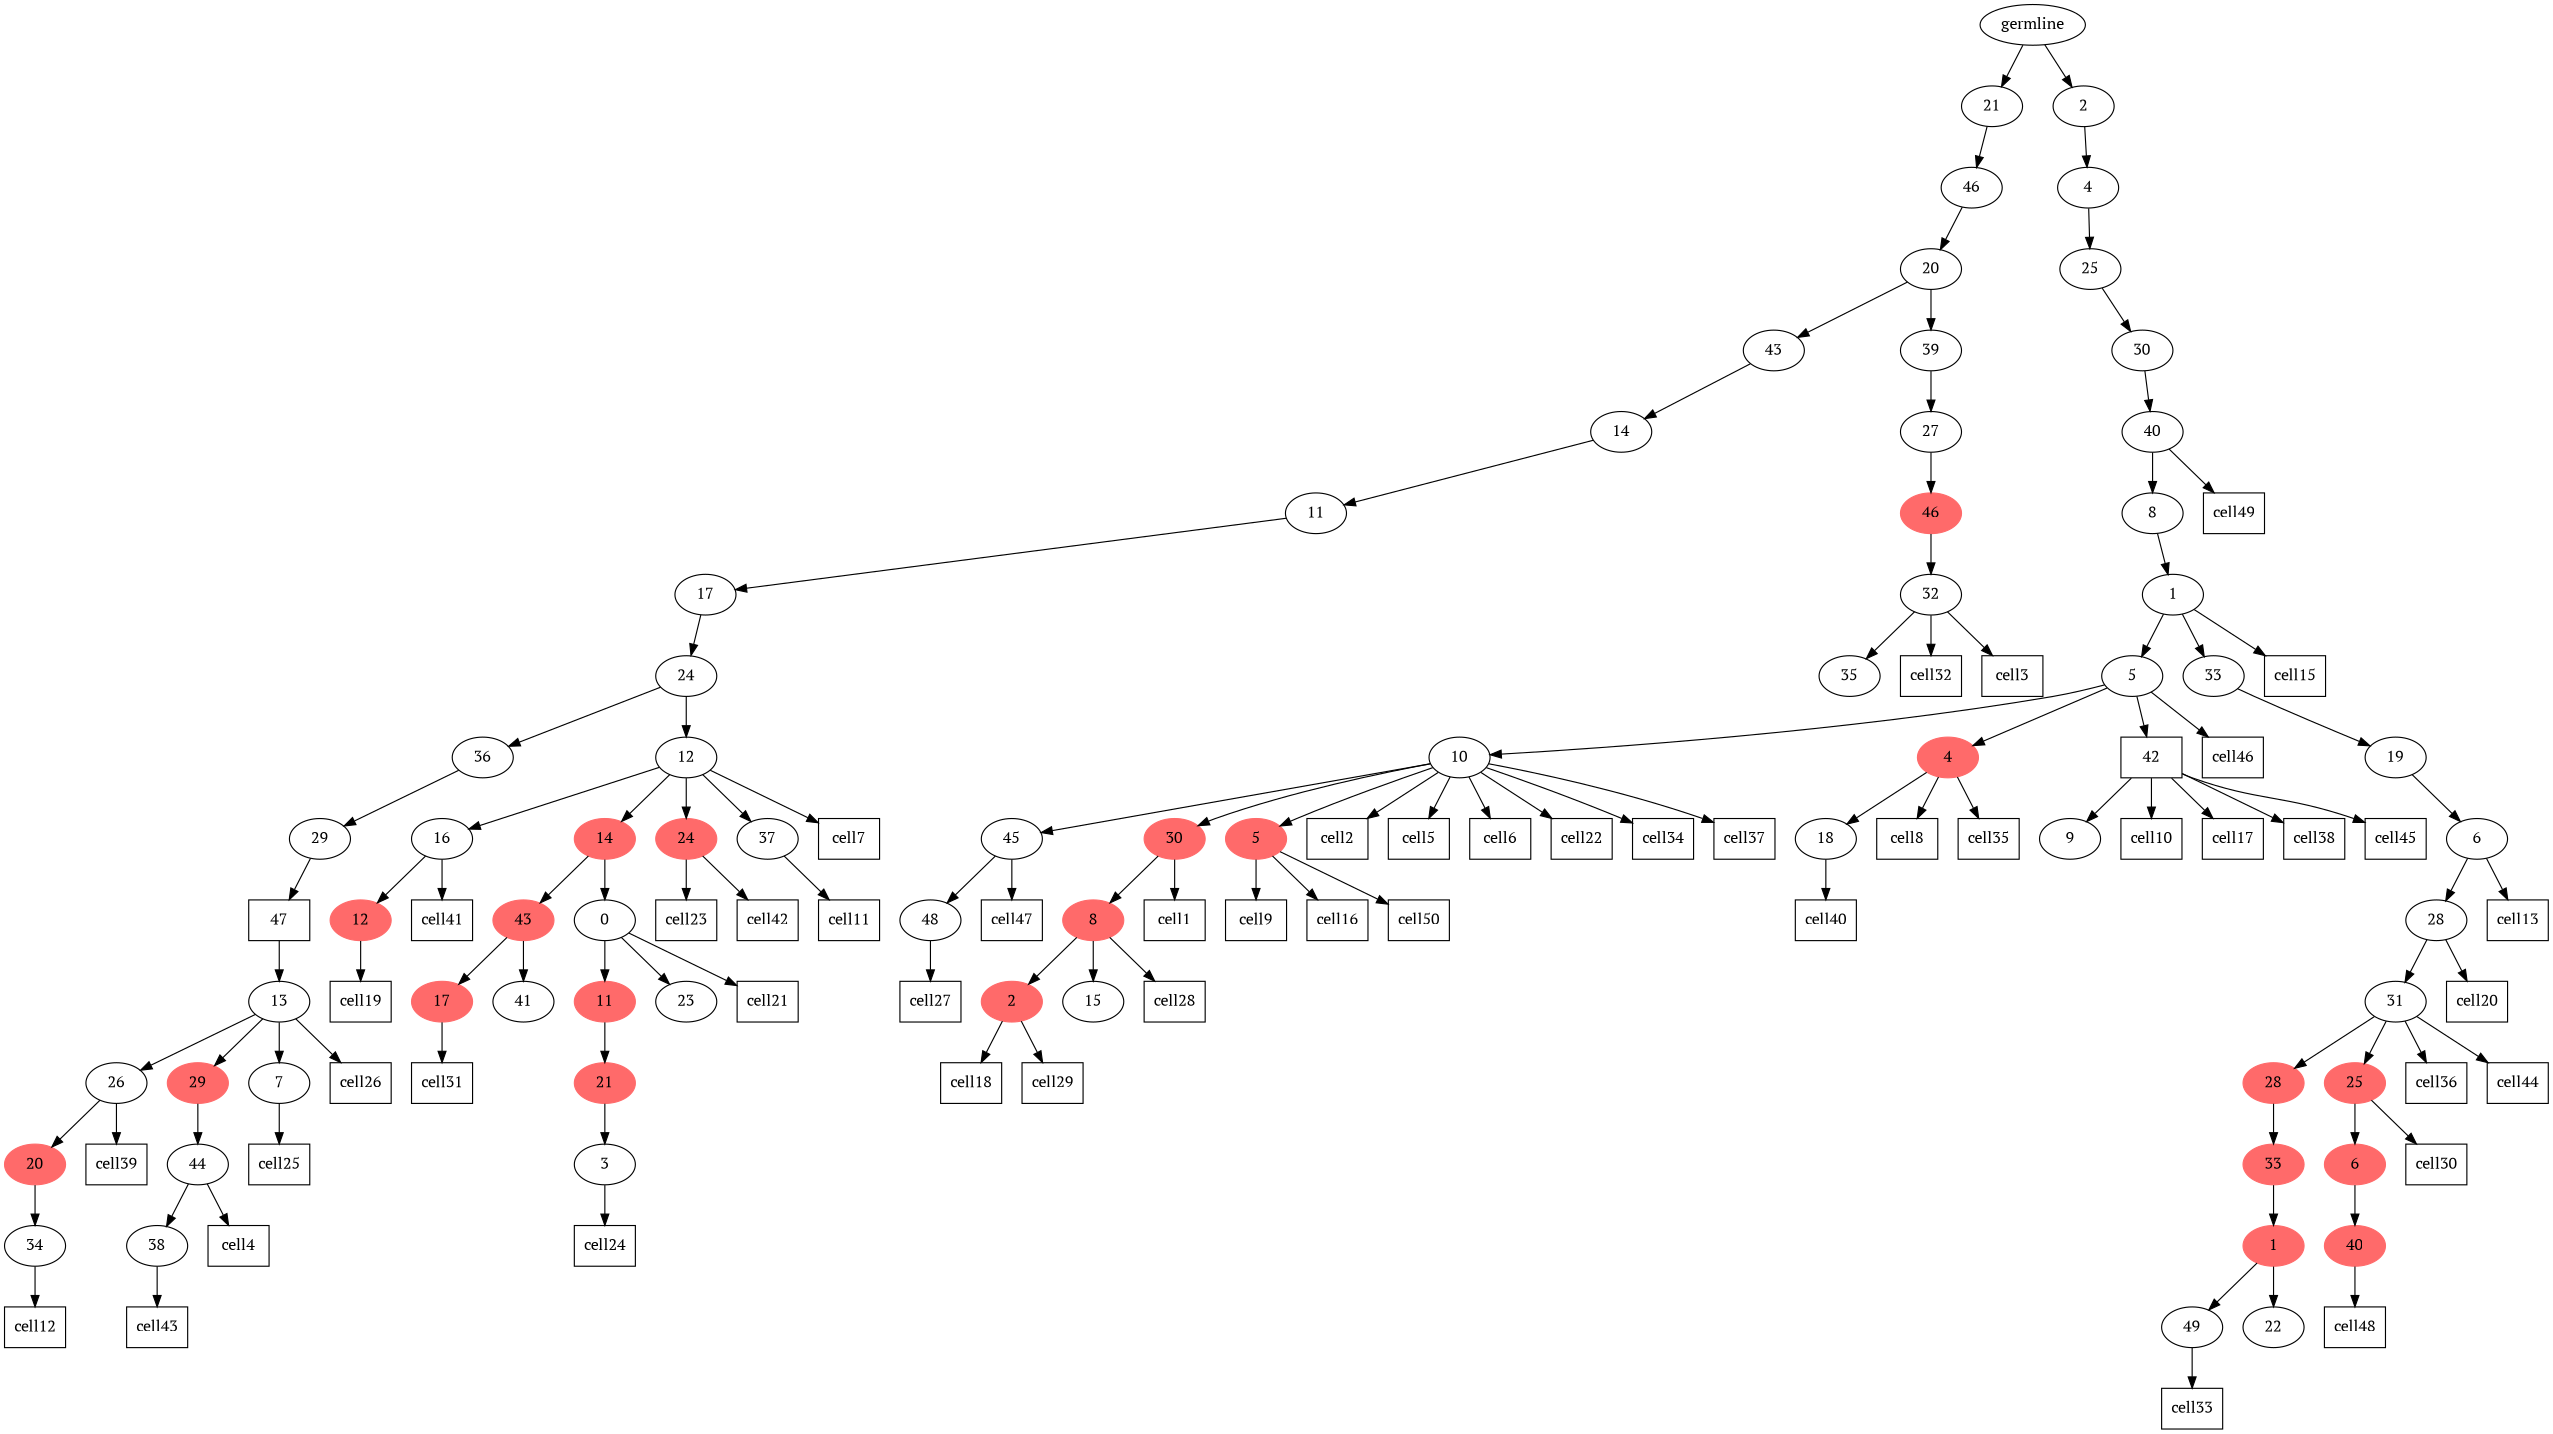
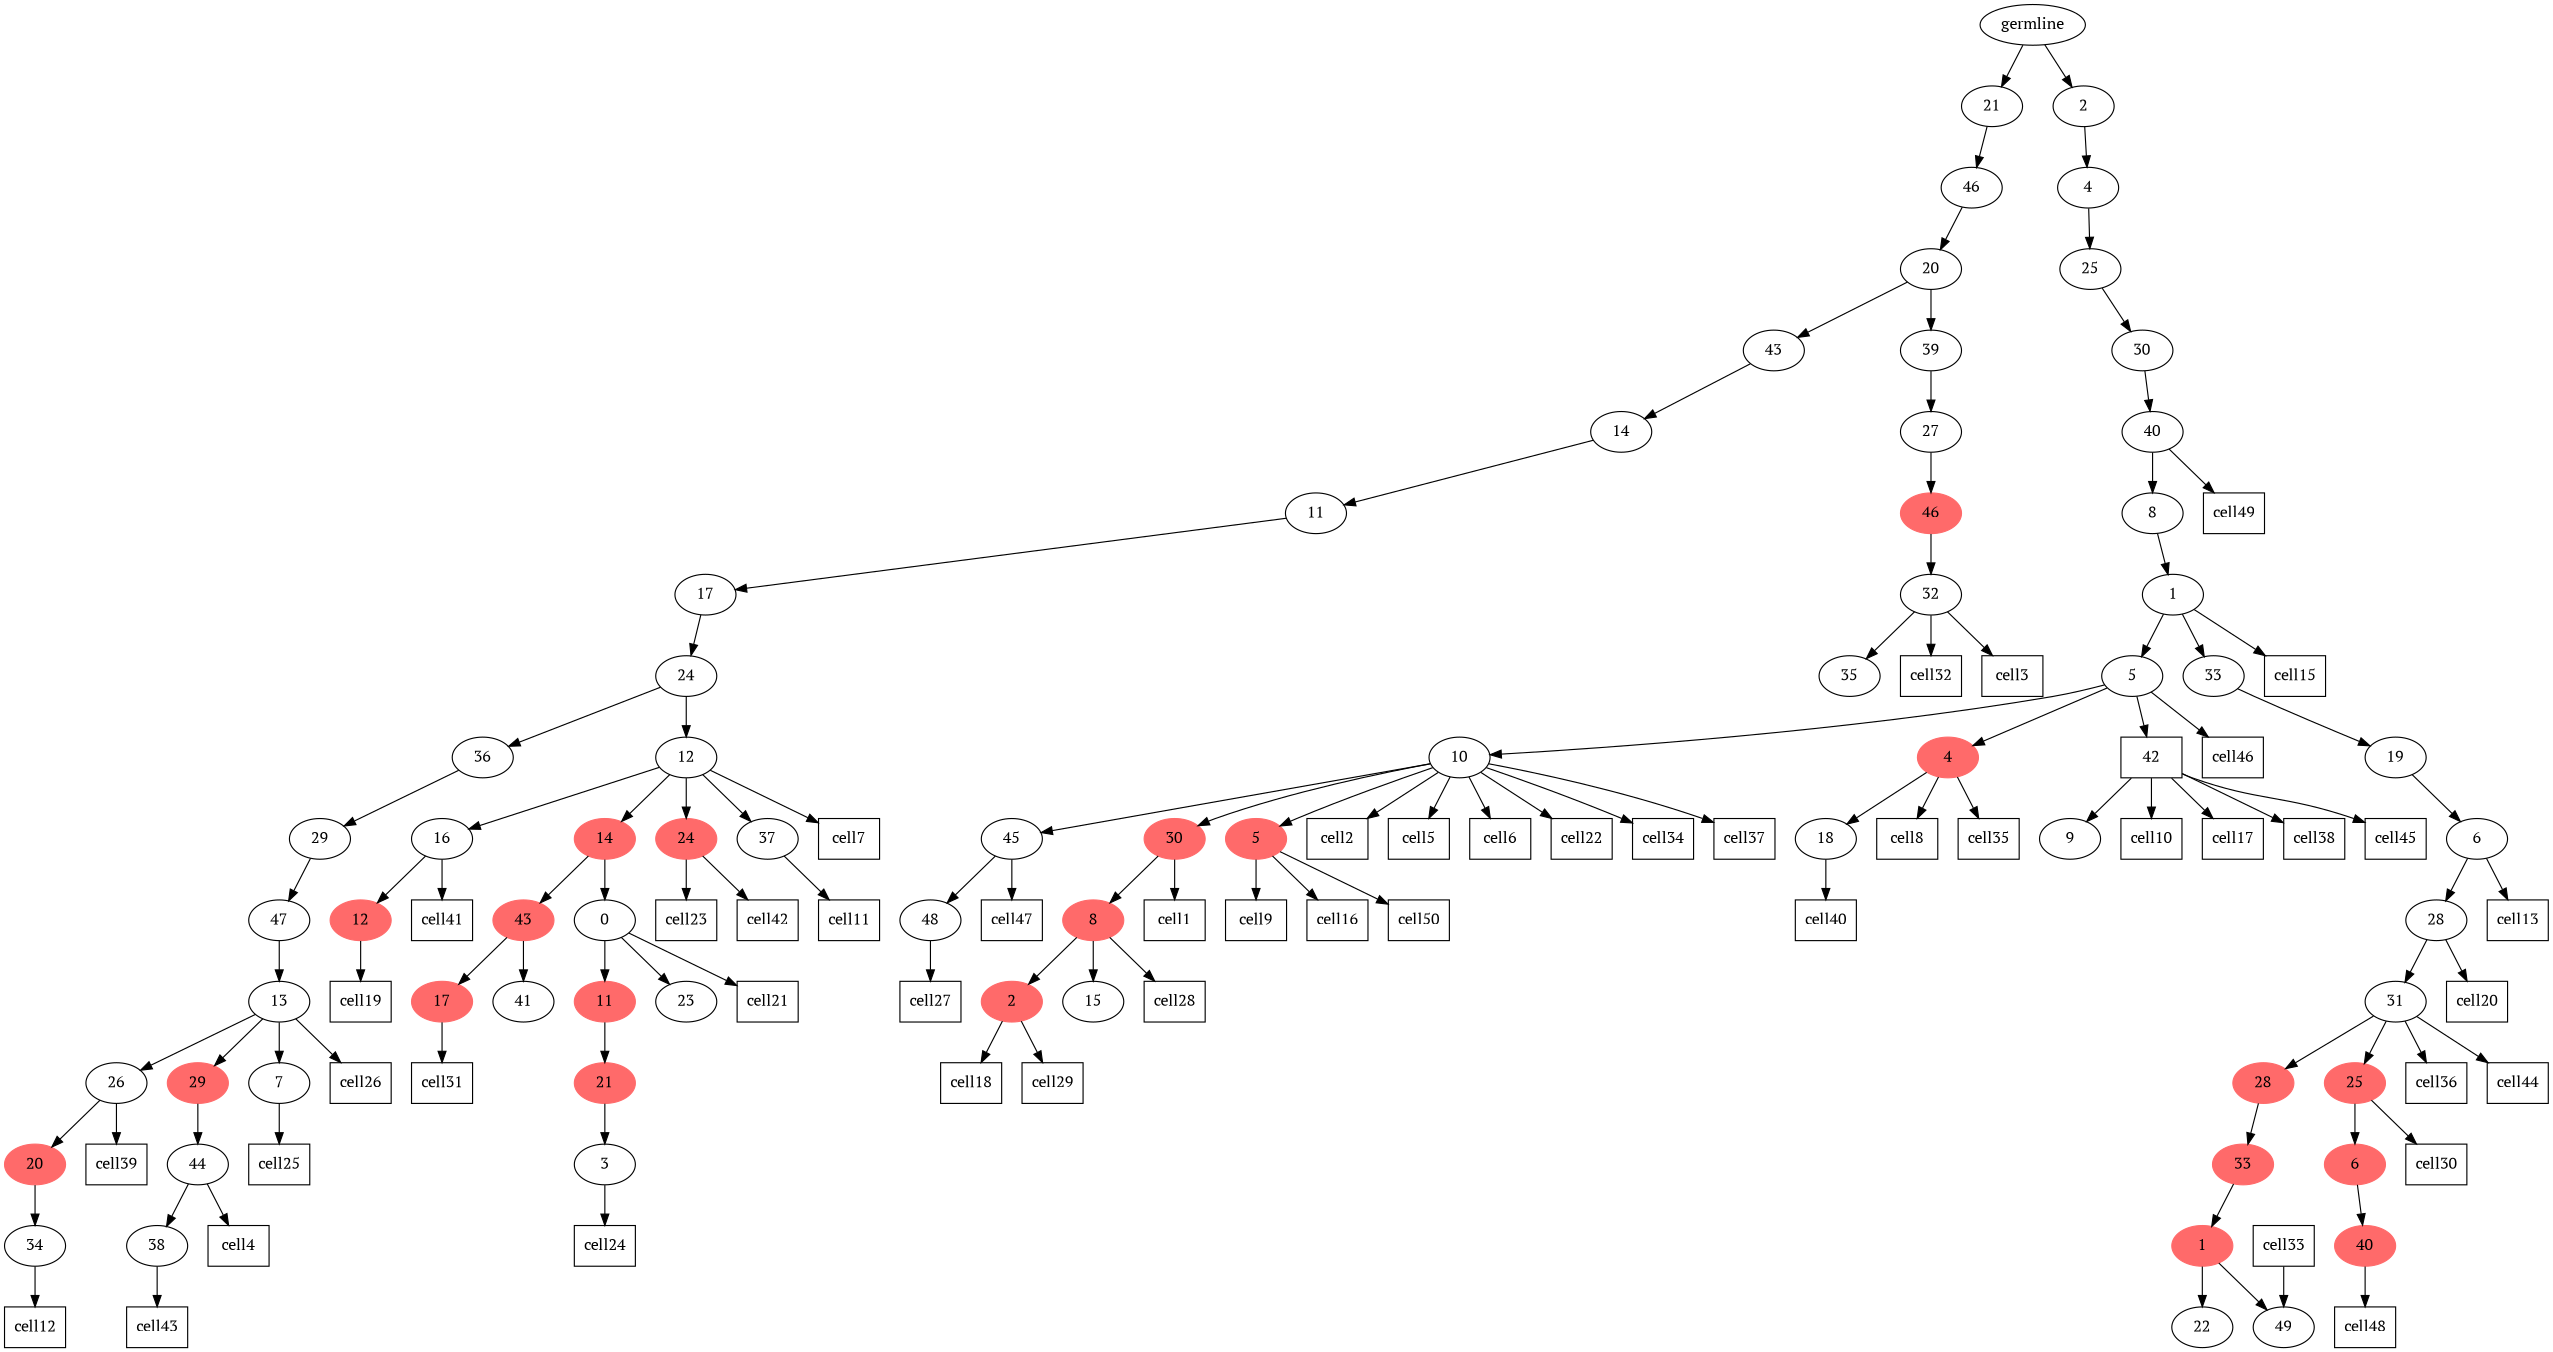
(279, 920) -> (279, 920)
(2192, 1362) -> (2284, 1281)
